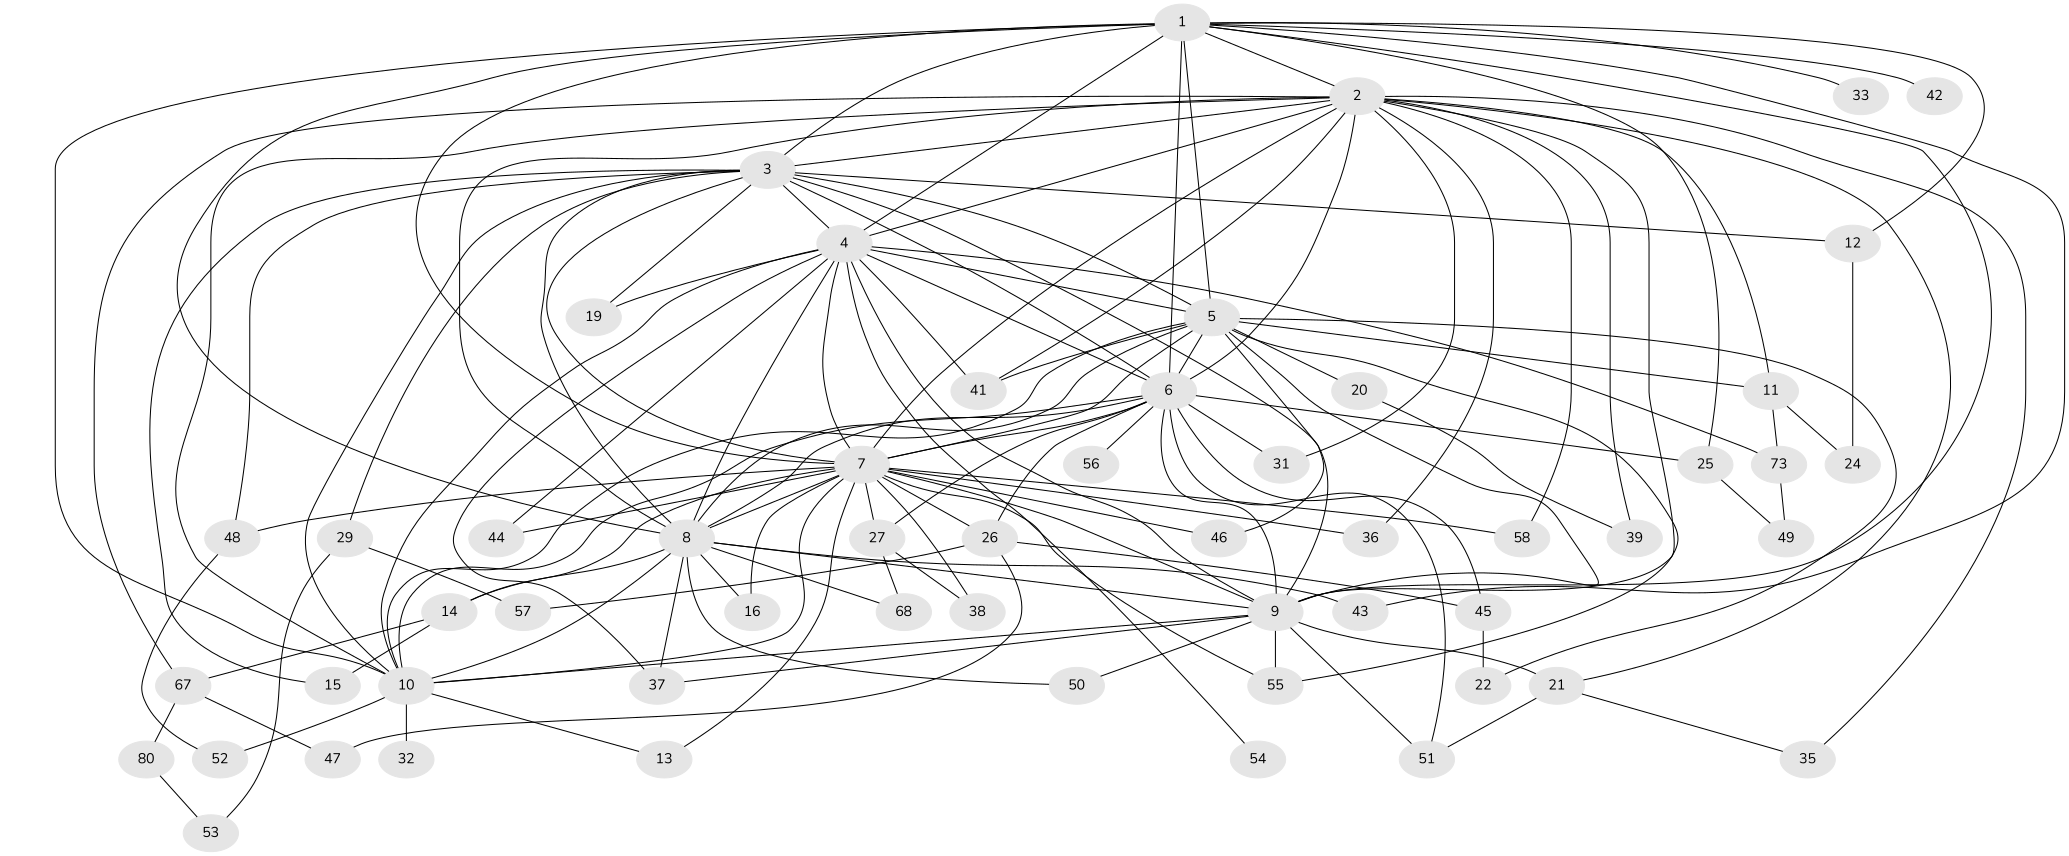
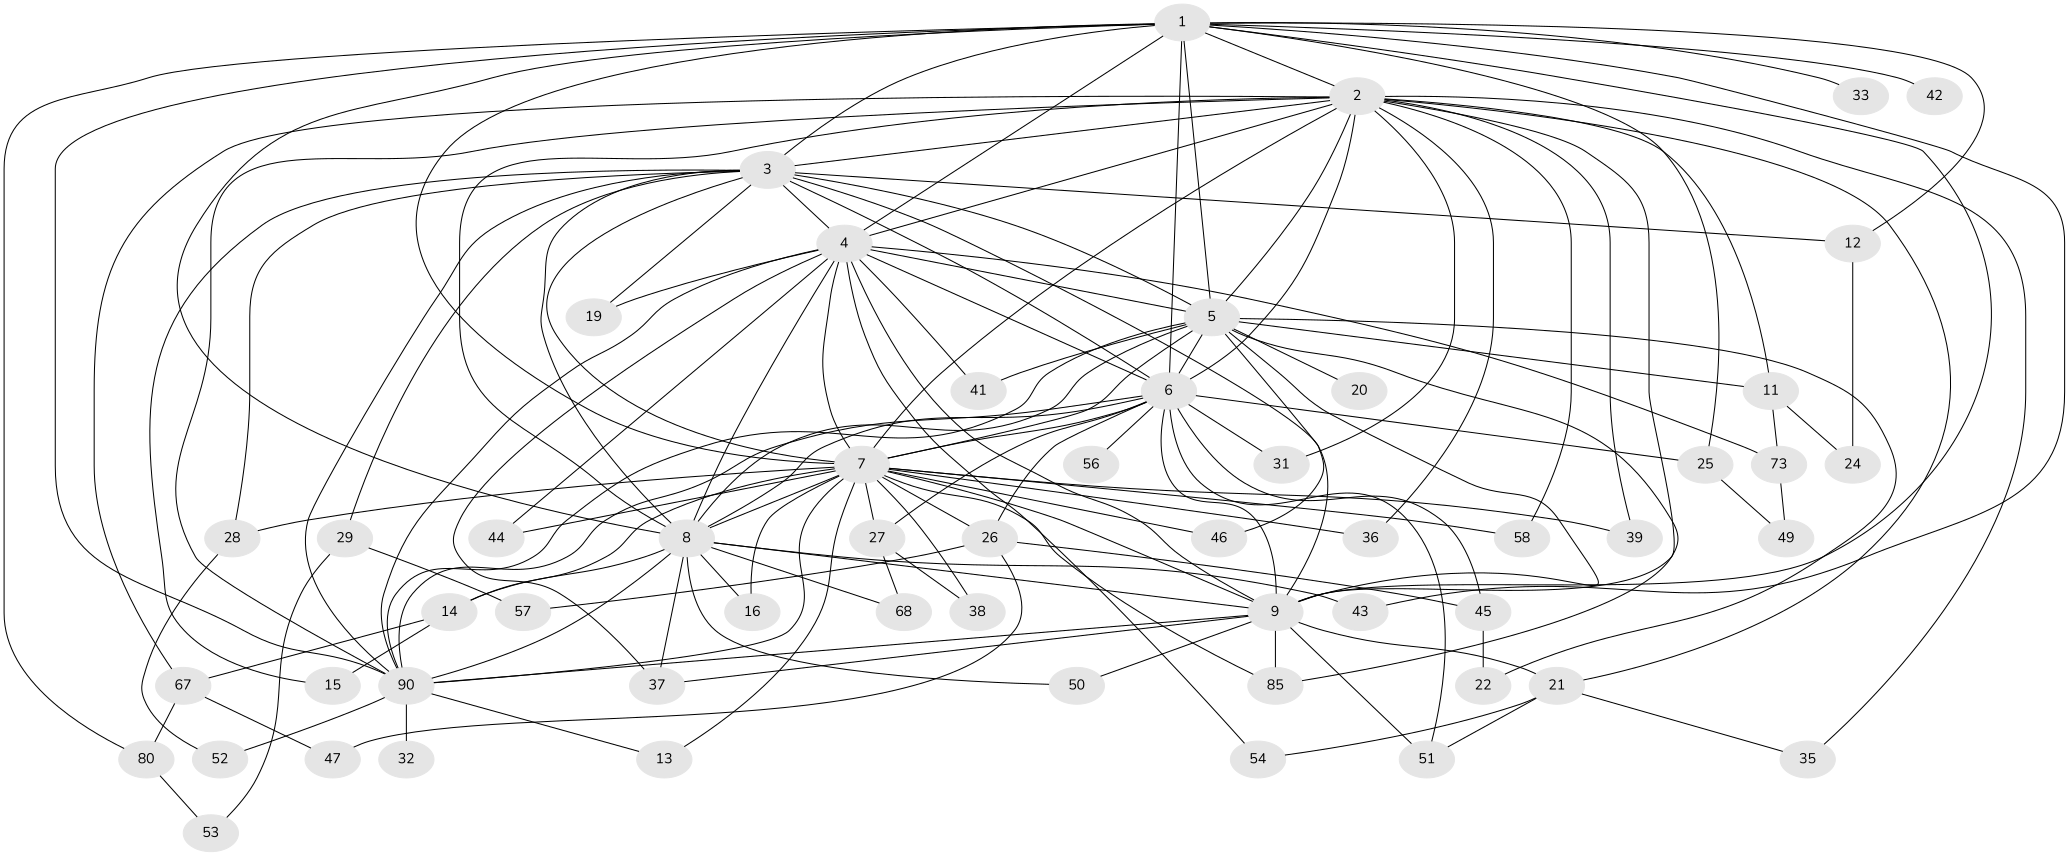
none -> (240, 64)
(1183, 260) -> (1297, 213)
(1496, 467) -> (1250, 494)
(232, 538) -> (232, 538)
(406, 686) -> (406, 686)
(1275, 686) -> (1275, 686)
none -> (1412, 733)
